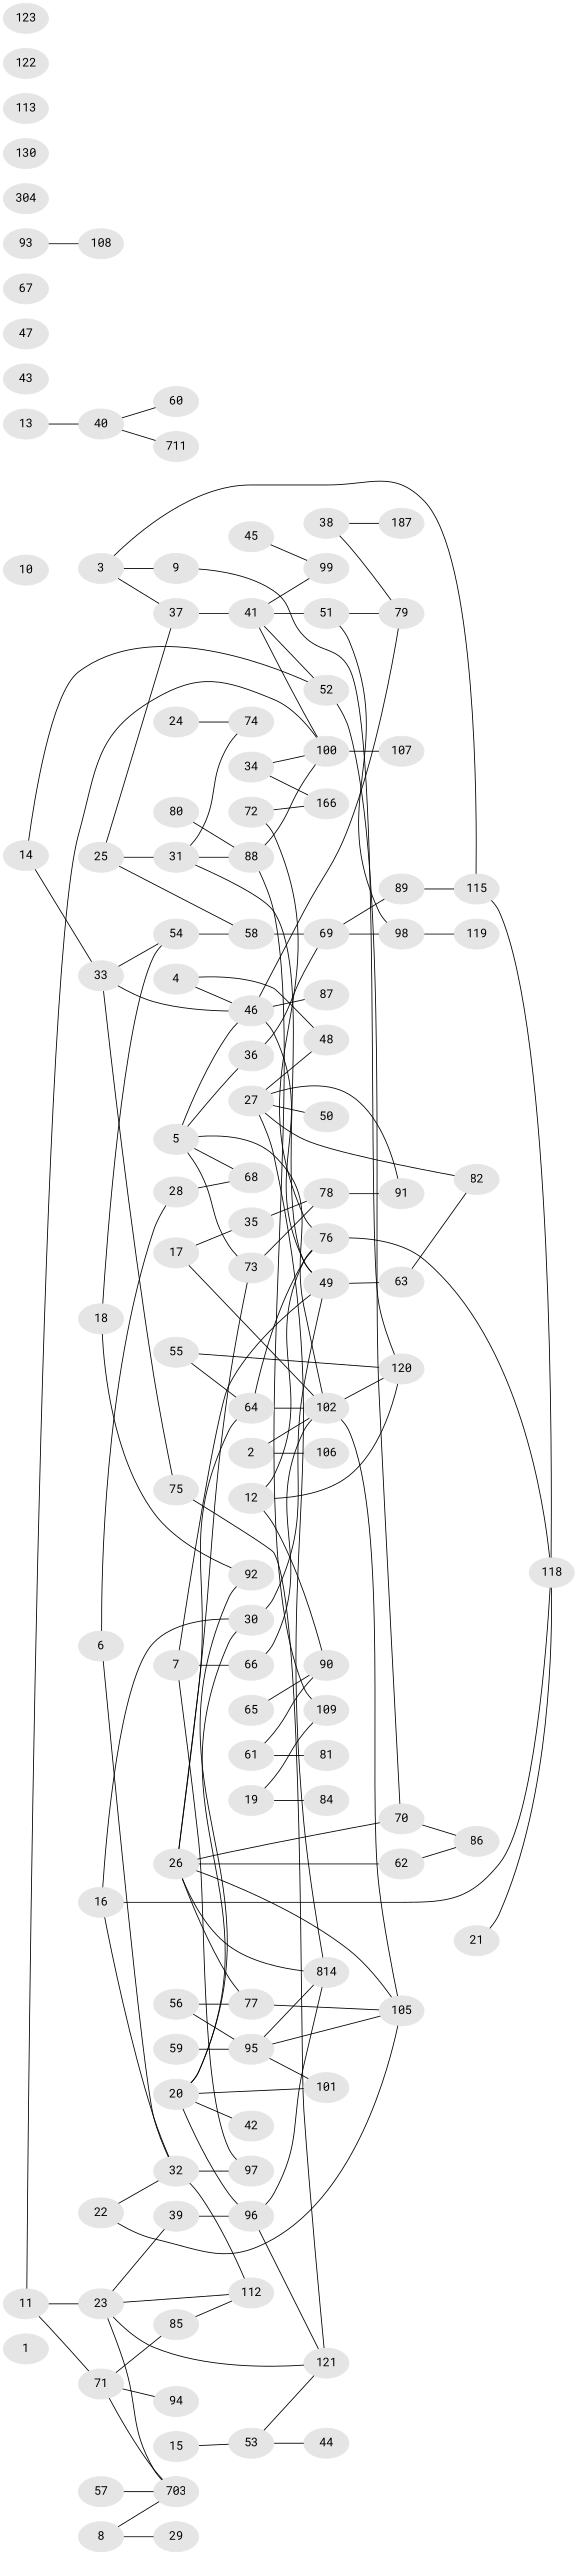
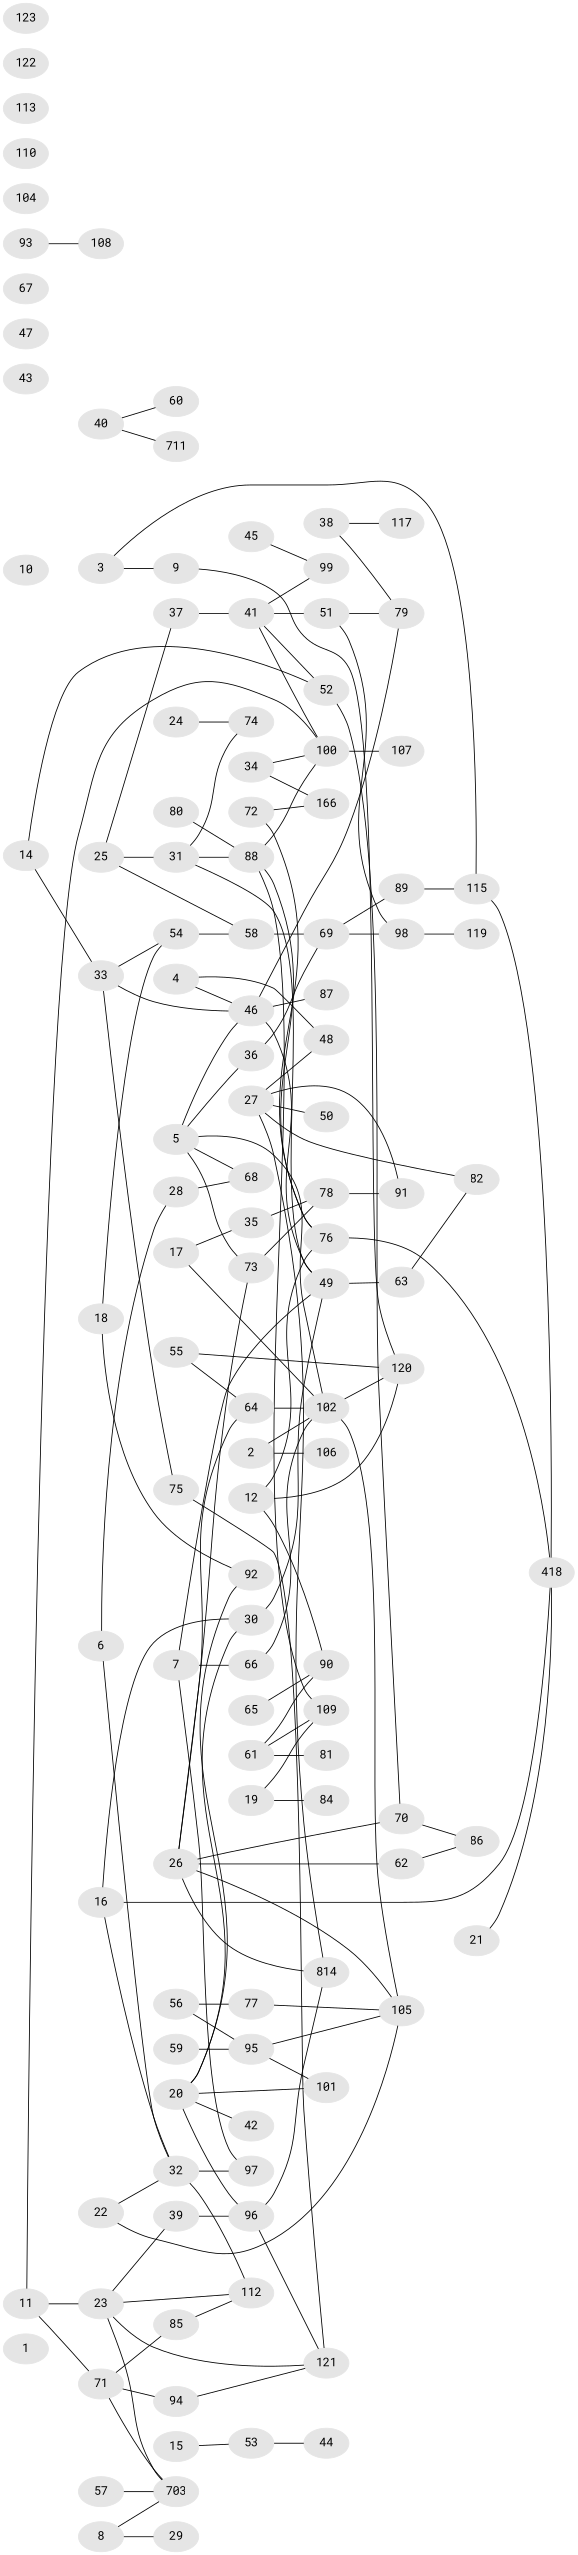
(26, 154) -> (26, 154)
(26, 199) -> (26, 199)
(26, 424) -> none
(402, 523) -> (402, 523)
(139, 591) -> none
(282, 1305) -> (287, 1049)
(552, 1573) -> (552, 1573)
none -> (289, 1733)
(210, 1943) -> none
(289, 2011) -> none
(289, 2403) -> (251, 2382)
